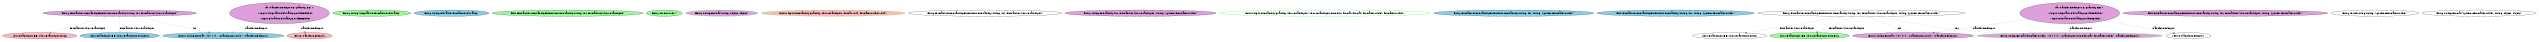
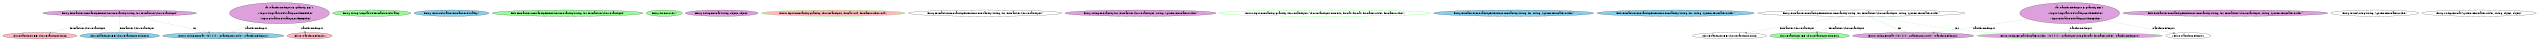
(451, 13) -> (451, 13)
(722, 13) -> (722, 13)
